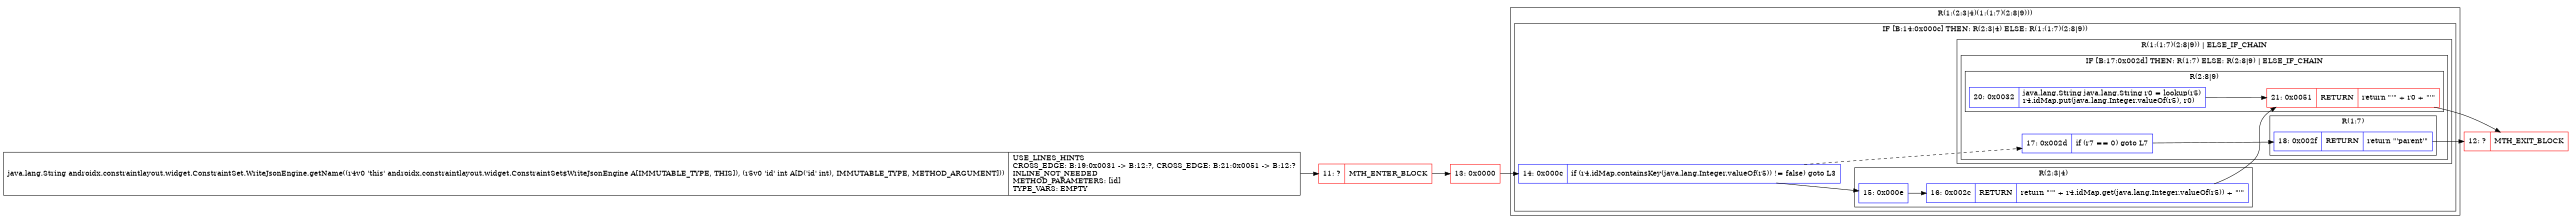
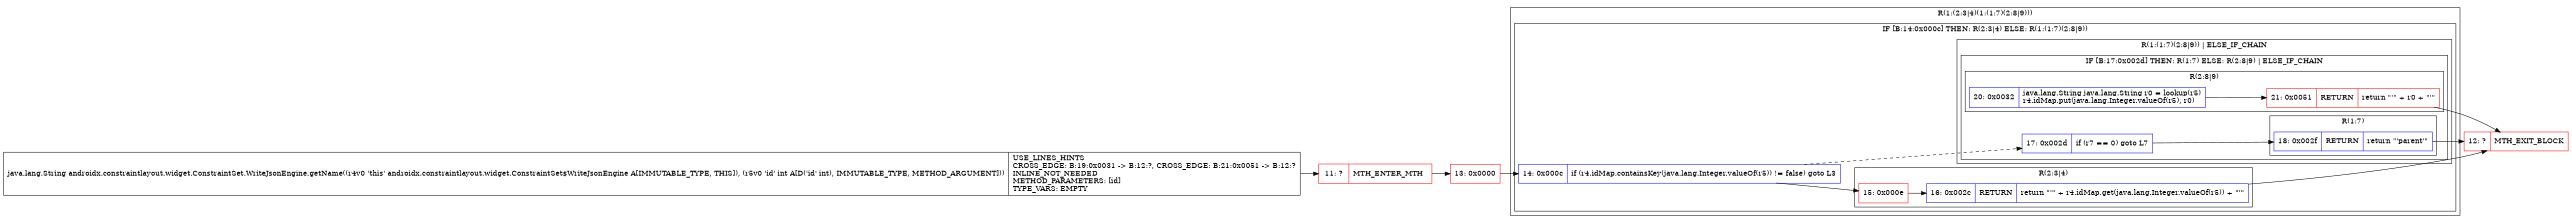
(2257, 156) -> (2366, 172)
(1388, 173) -> (1388, 173)
(1883, 193) -> (1883, 193)
